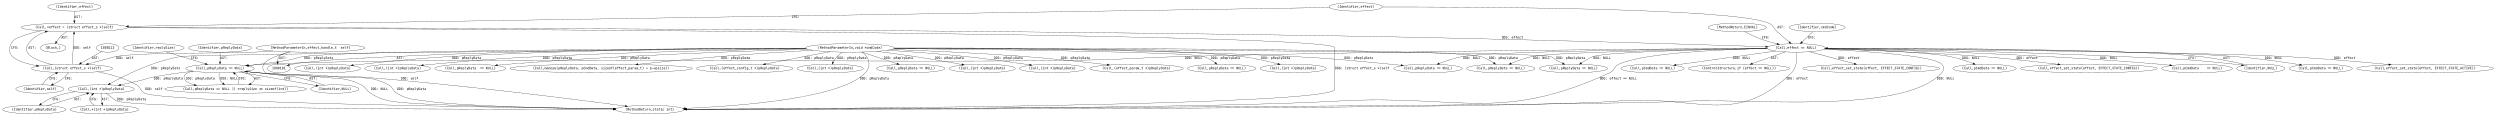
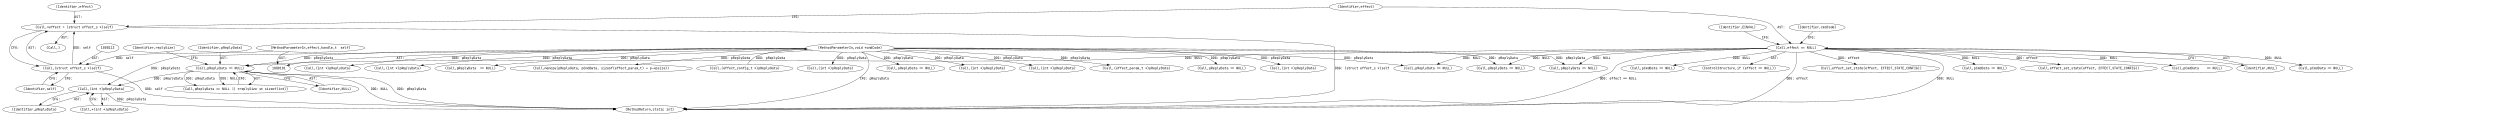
(1737, 27) -> (1737, 27)
(947, 31) -> none
(53, 48) -> (53, 48)
(798, 58) -> (759, 55)
(2425, 68) -> none
(874, 79) -> (874, 79)
(426, 83) -> none
